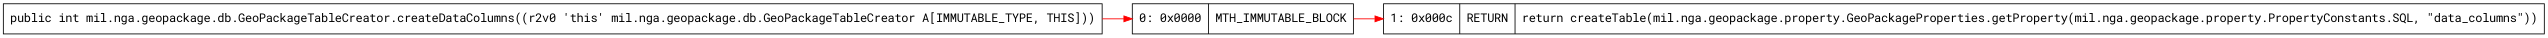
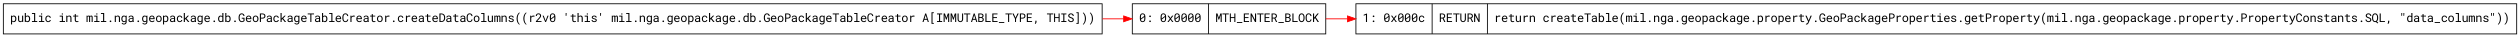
(1281, 18) -> (1267, 18)
